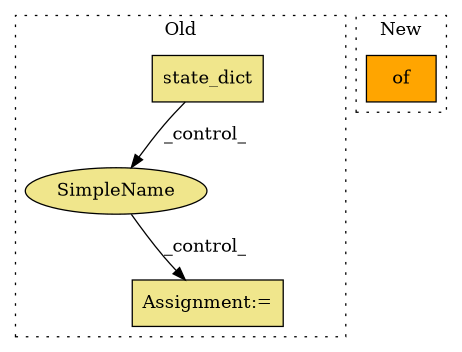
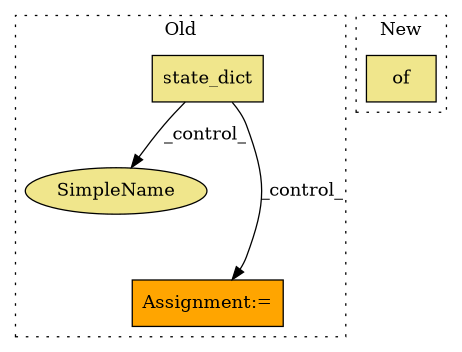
(401, 79) -> (401, 79)
(153, 243) -> (261, 184)
(208, 303) -> (208, 303)
